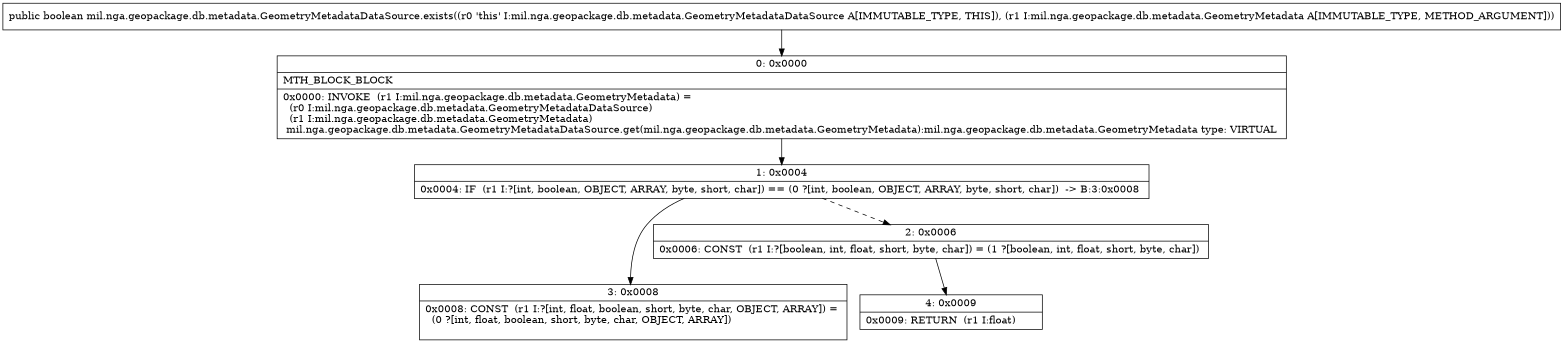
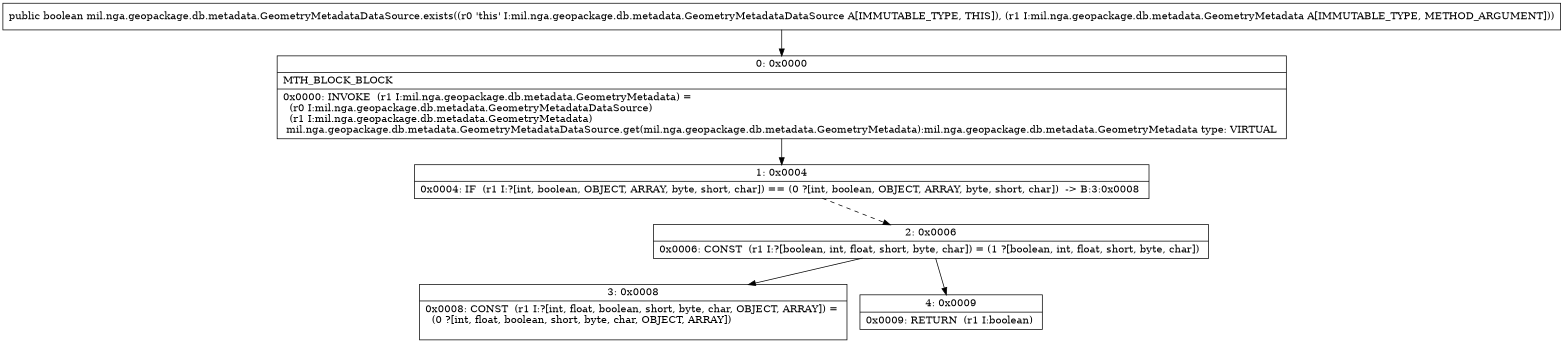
(644, 229) -> (809, 271)
(942, 320) -> (951, 320)
